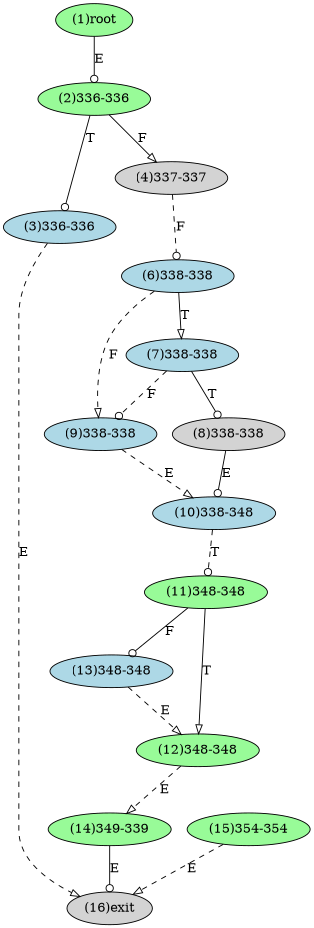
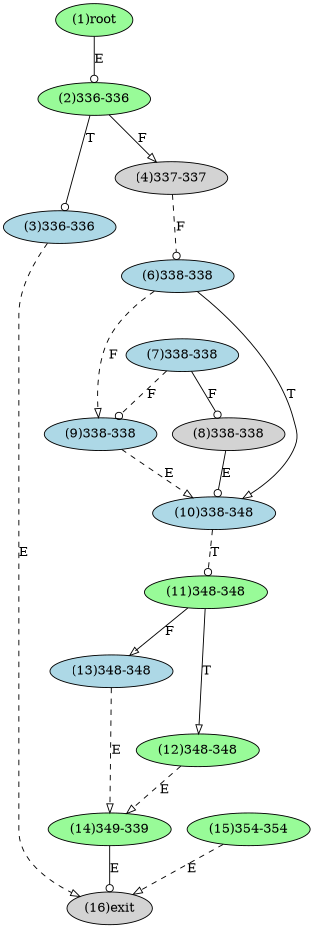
(180, 311) -> (281, 388)
(212, 395) -> (212, 395)
(162, 629) -> (162, 629)
(151, 708) -> (111, 746)
